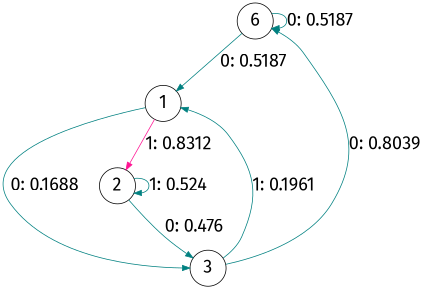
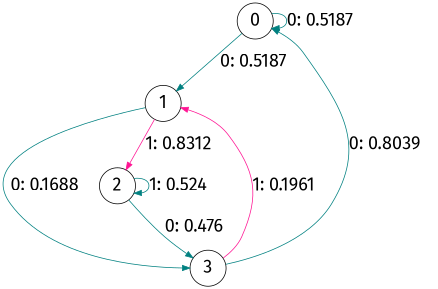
(255, 21) -> (255, 21)
(250, 174) -> (250, 174)
